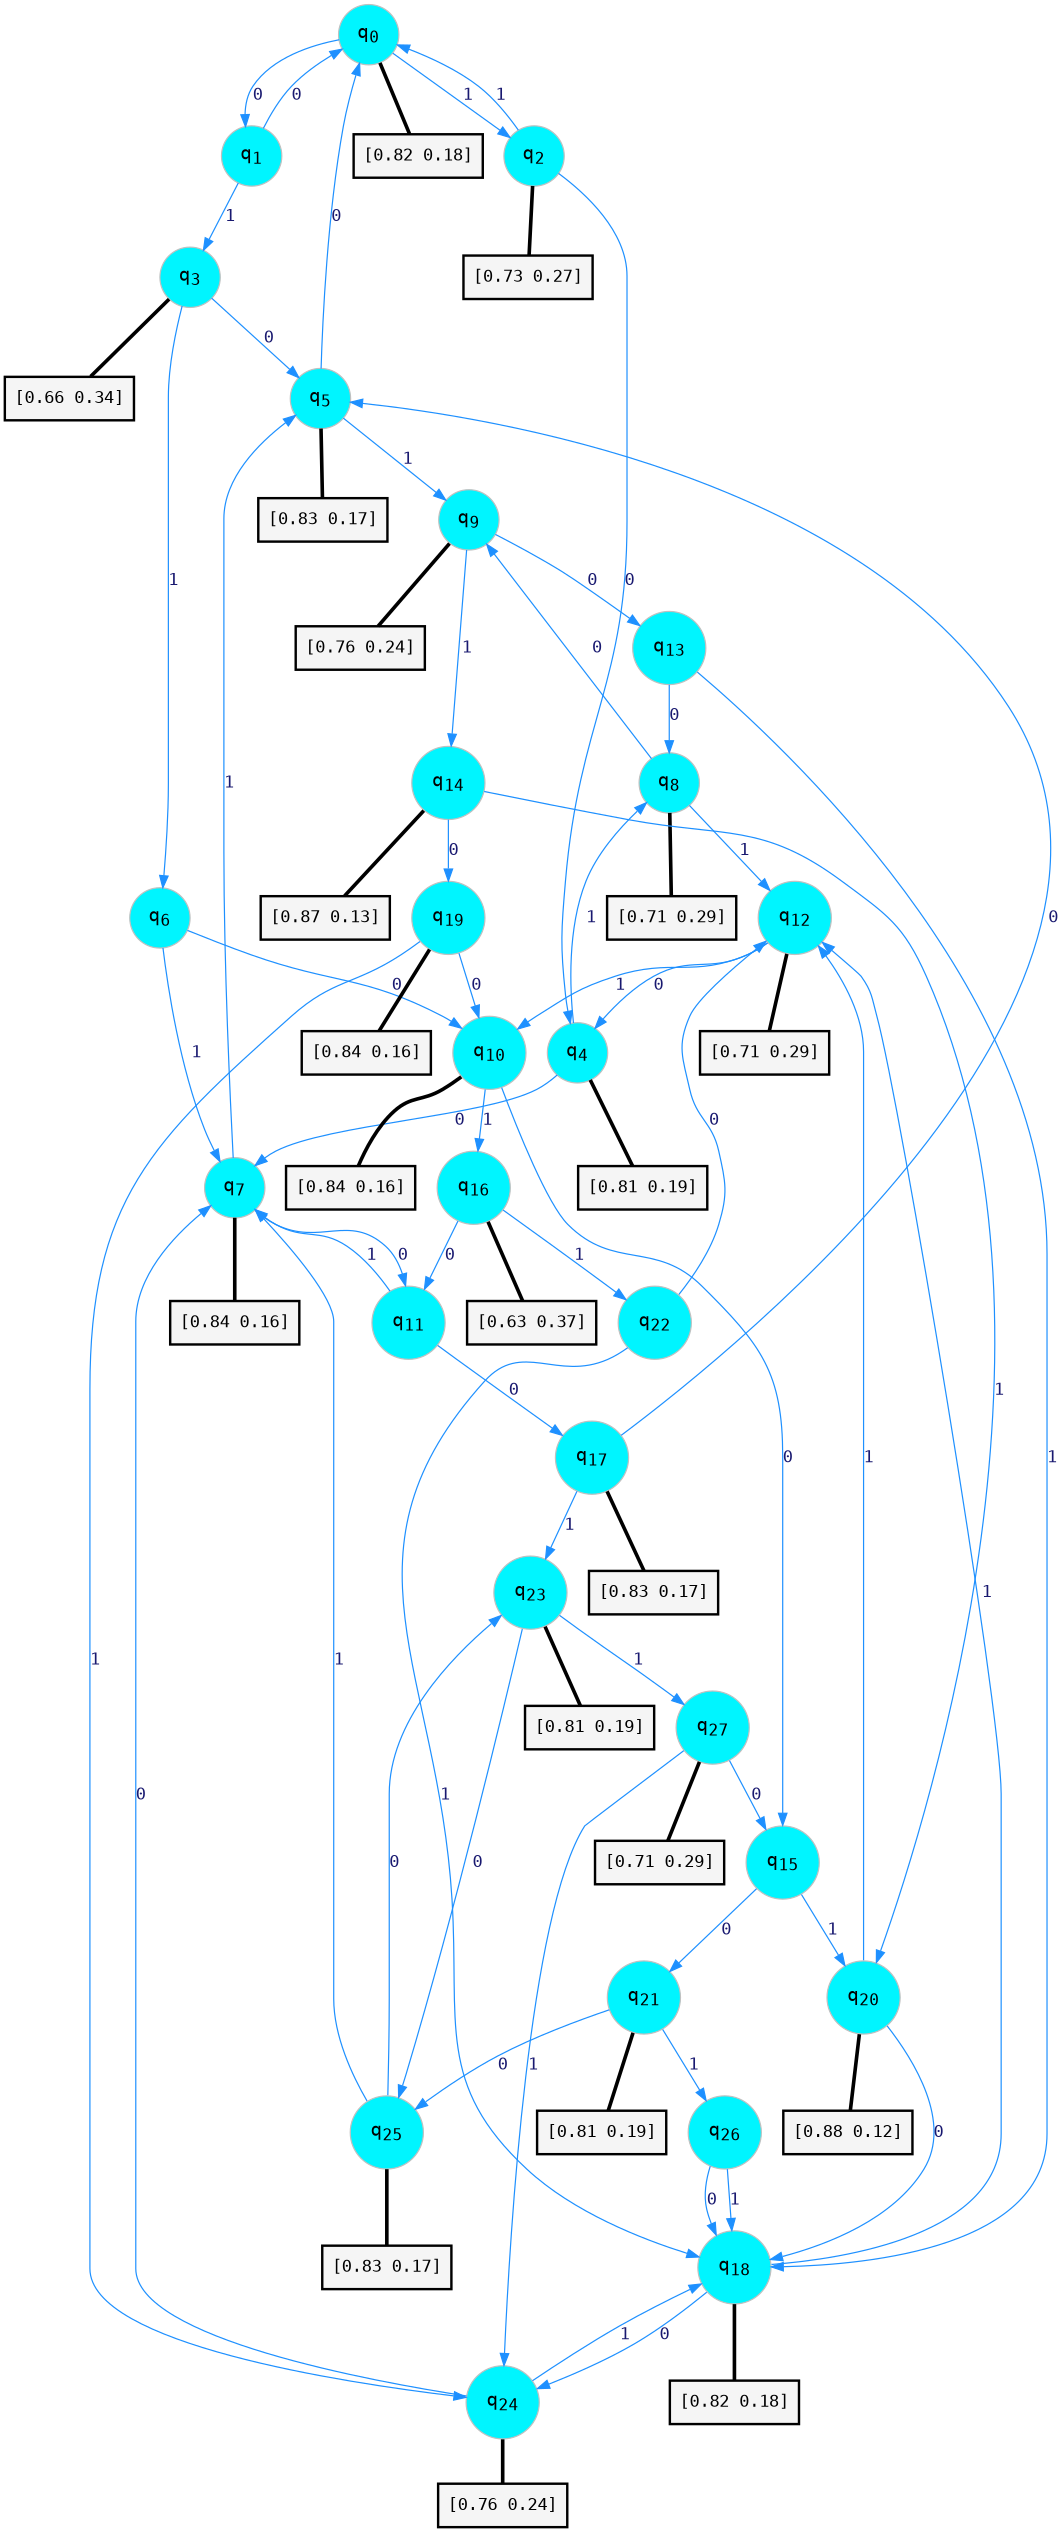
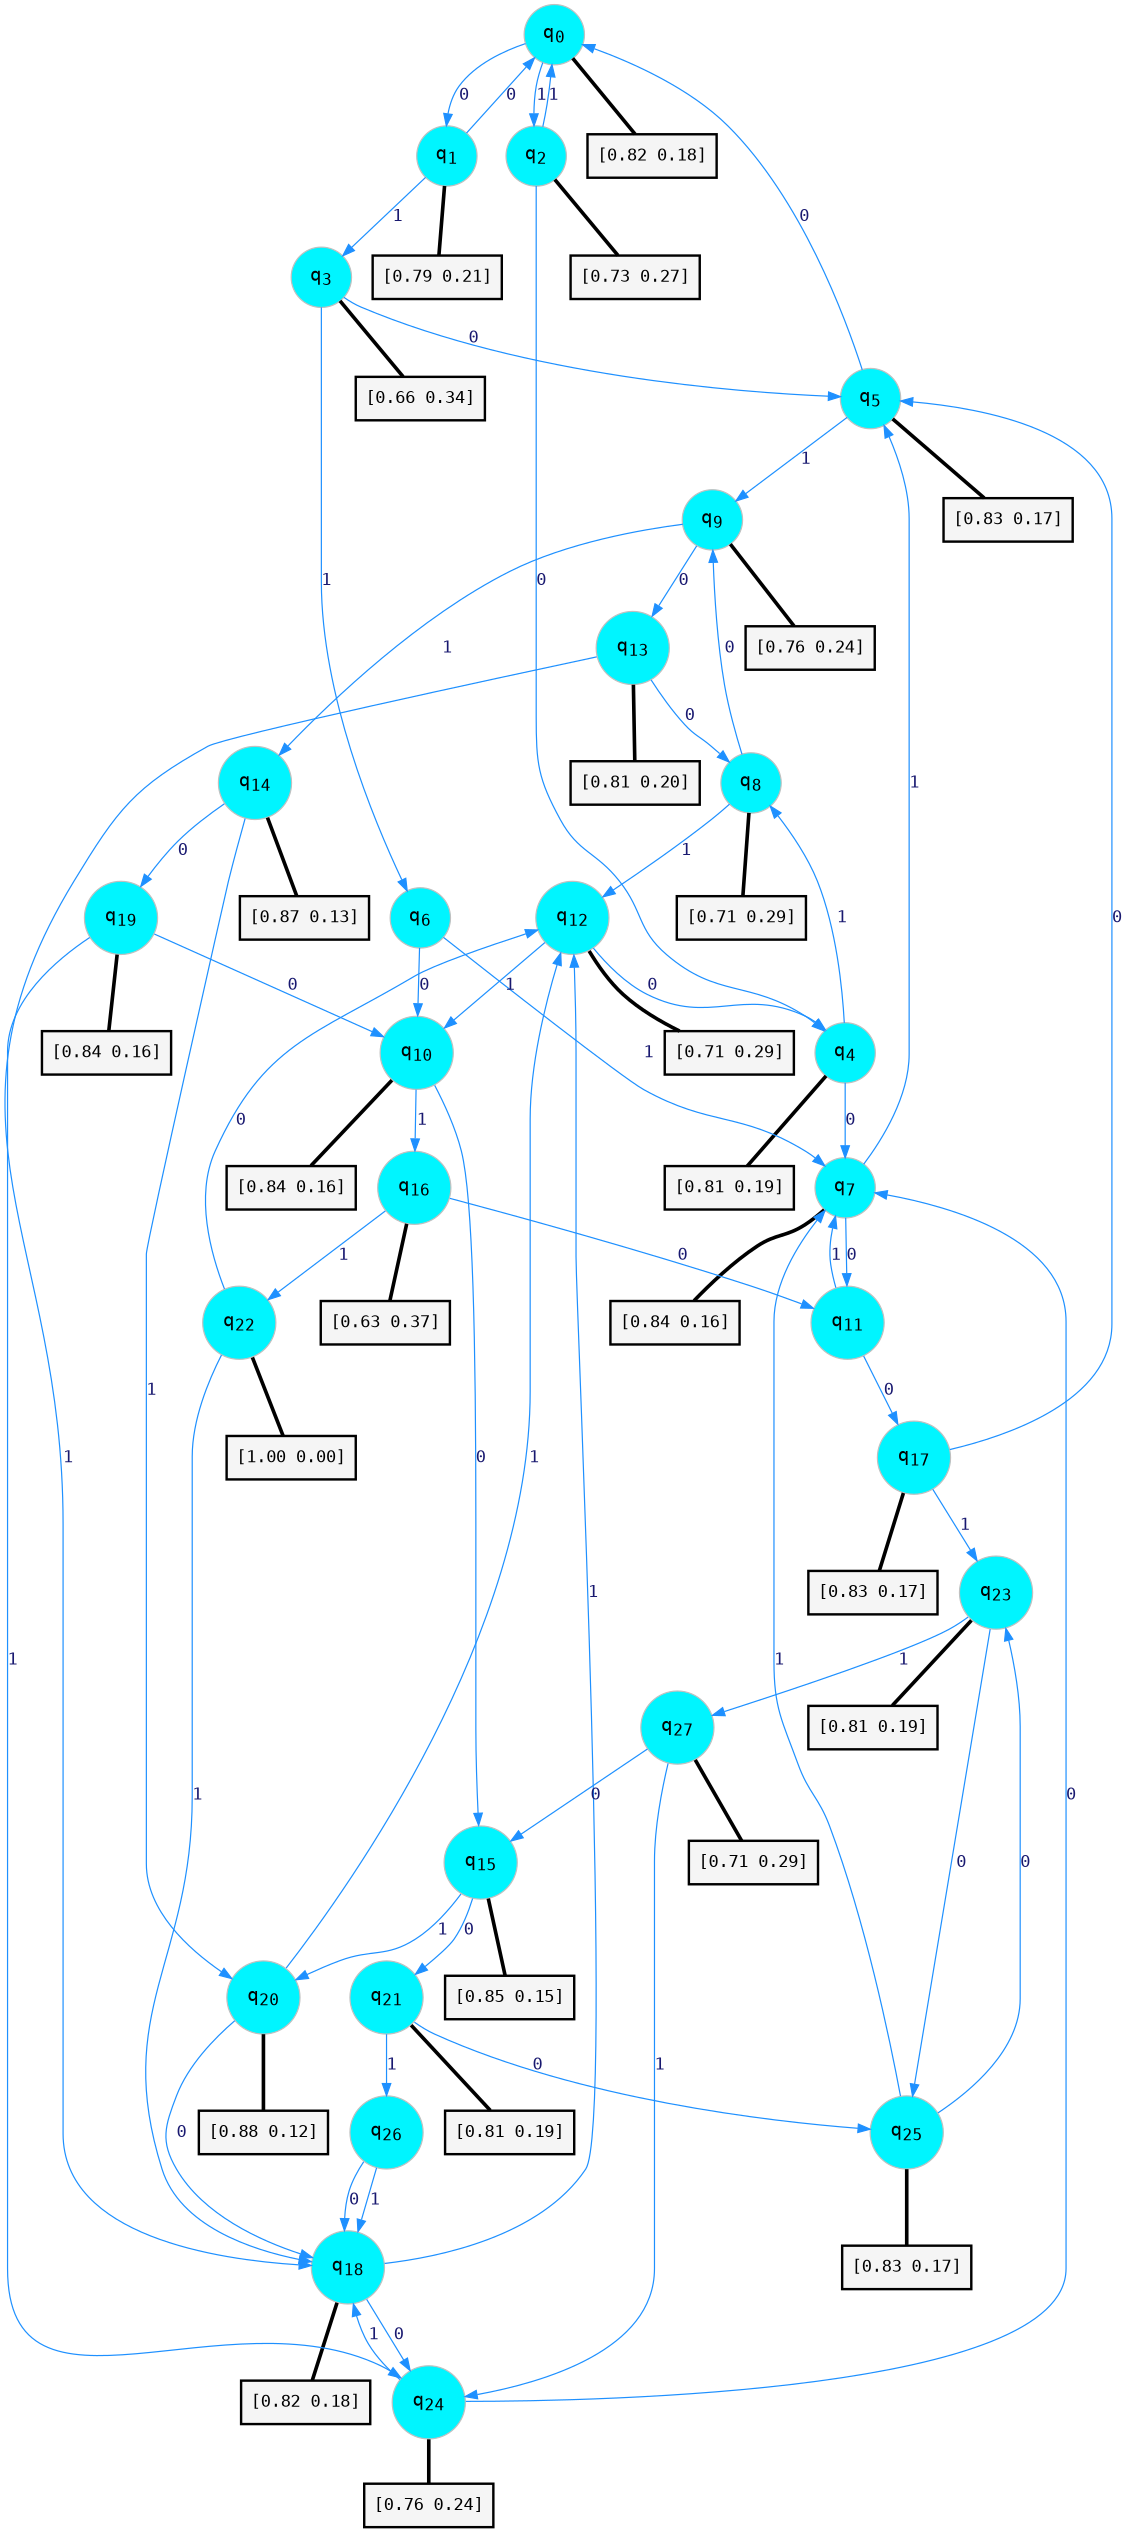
none -> (437, 277)
none -> (635, 783)
none -> (291, 1458)
none -> (510, 1997)
